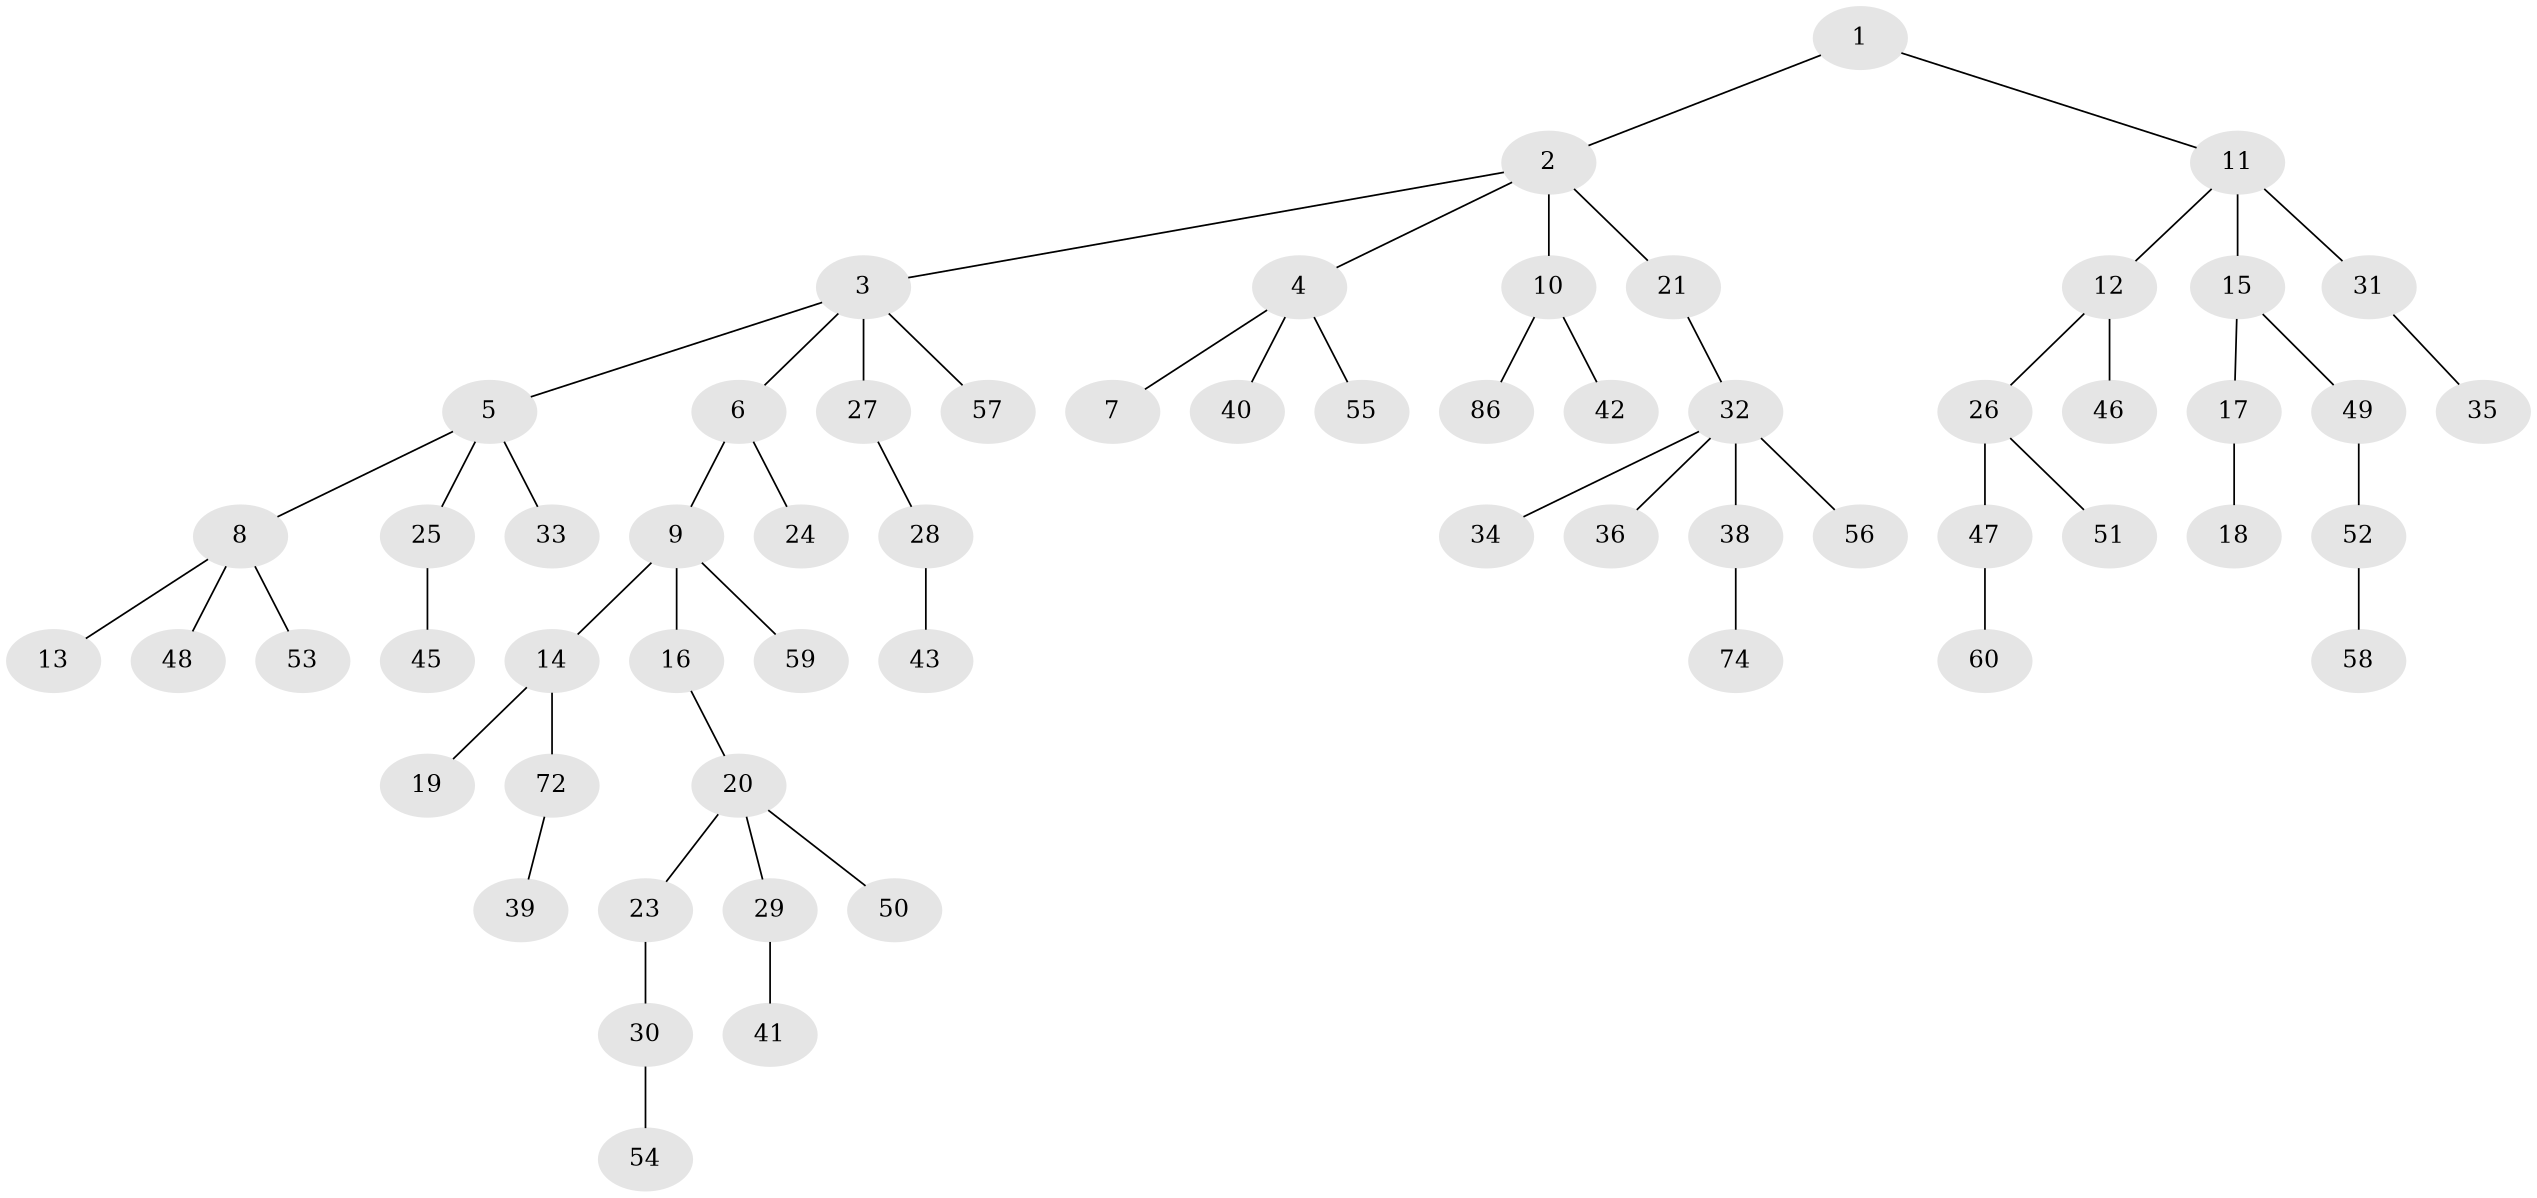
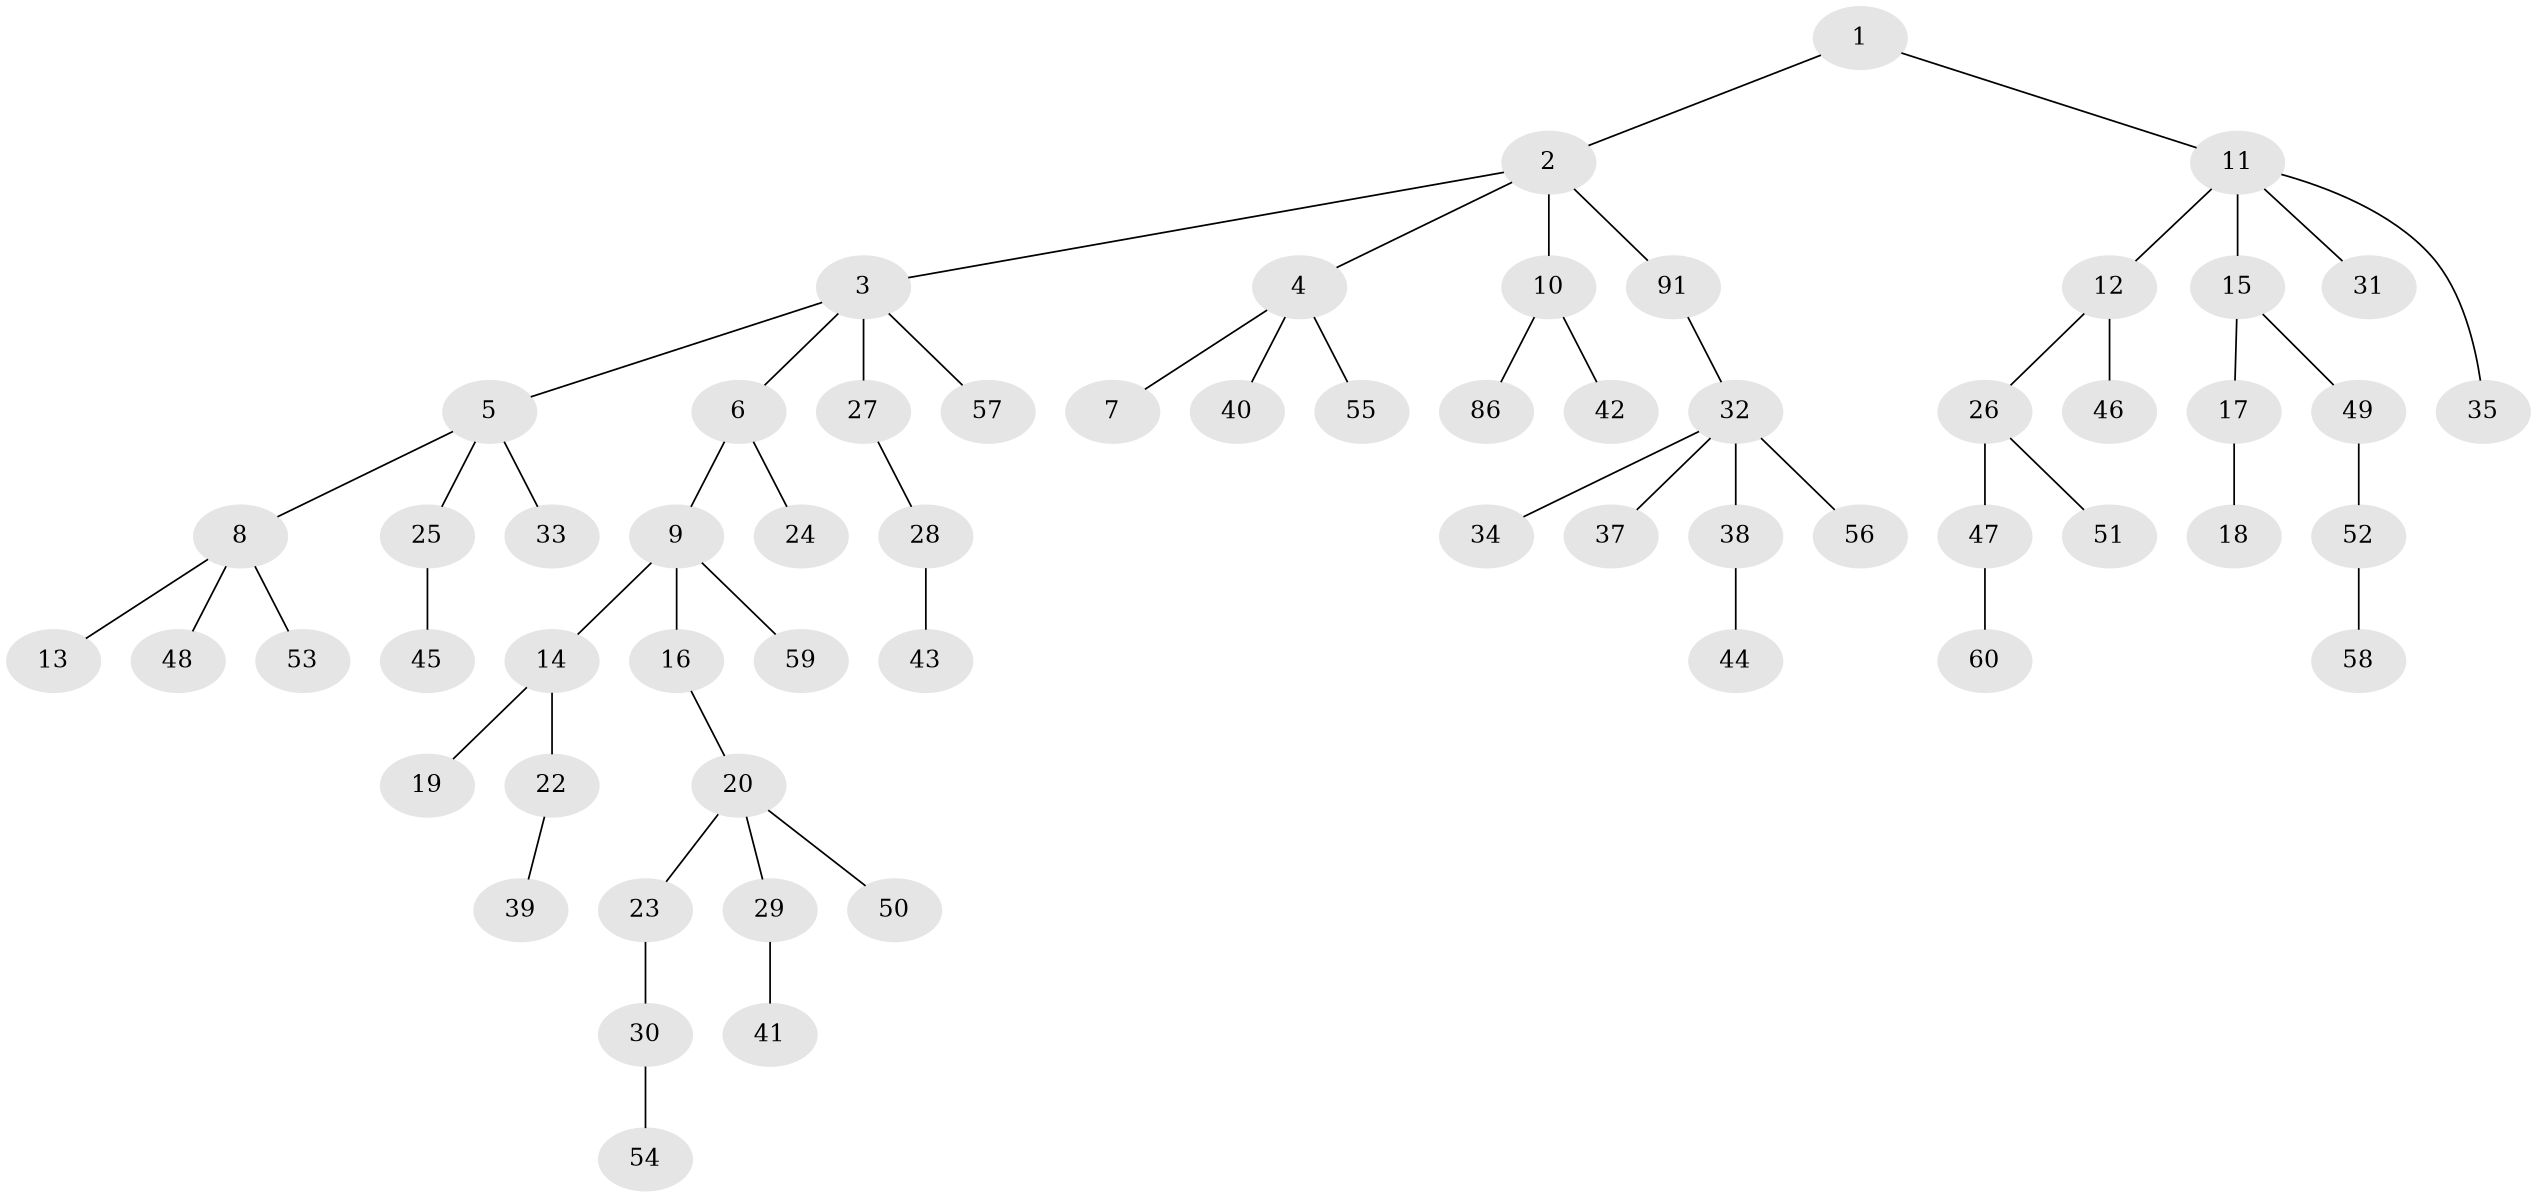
(1673, 287) -> (1673, 287)
(2426, 350) -> (2418, 243)
(1611, 536) -> (1611, 536)
(1736, 661) -> (1736, 661)
(552, 786) -> (552, 786)
